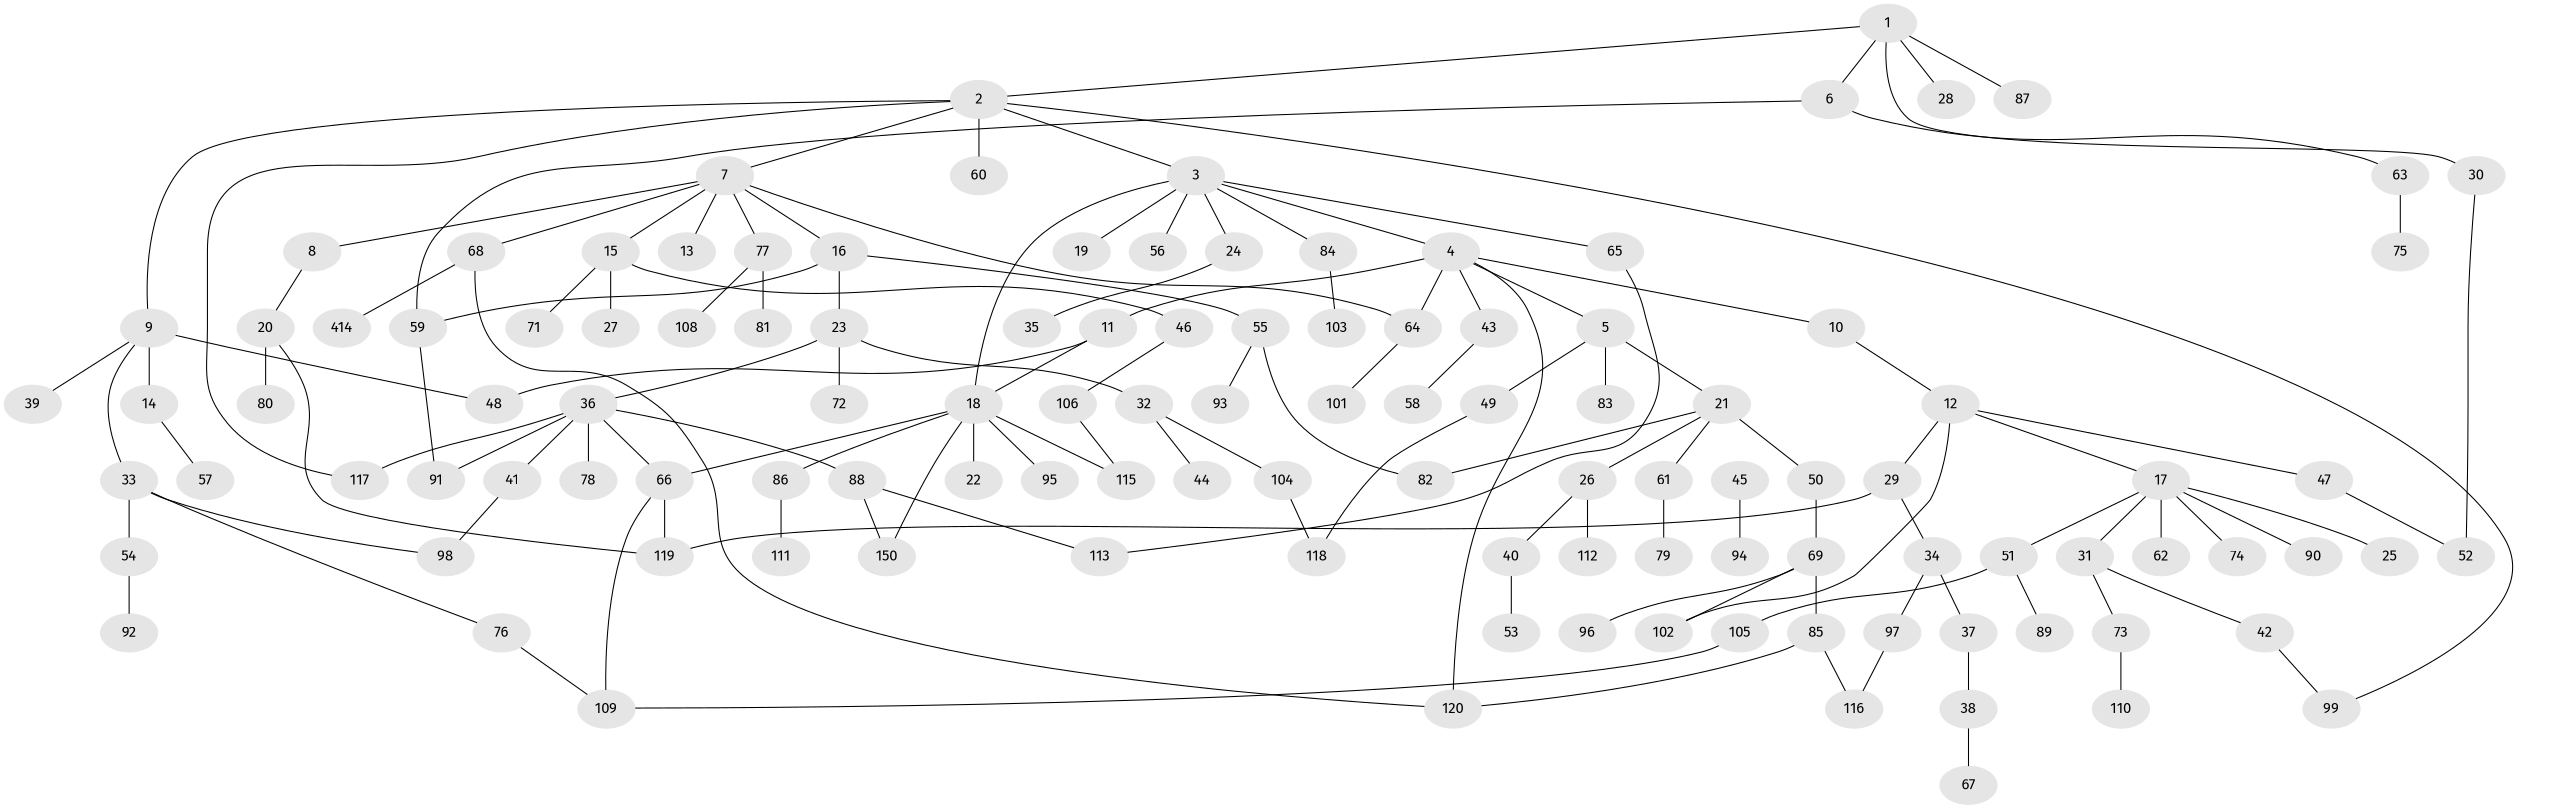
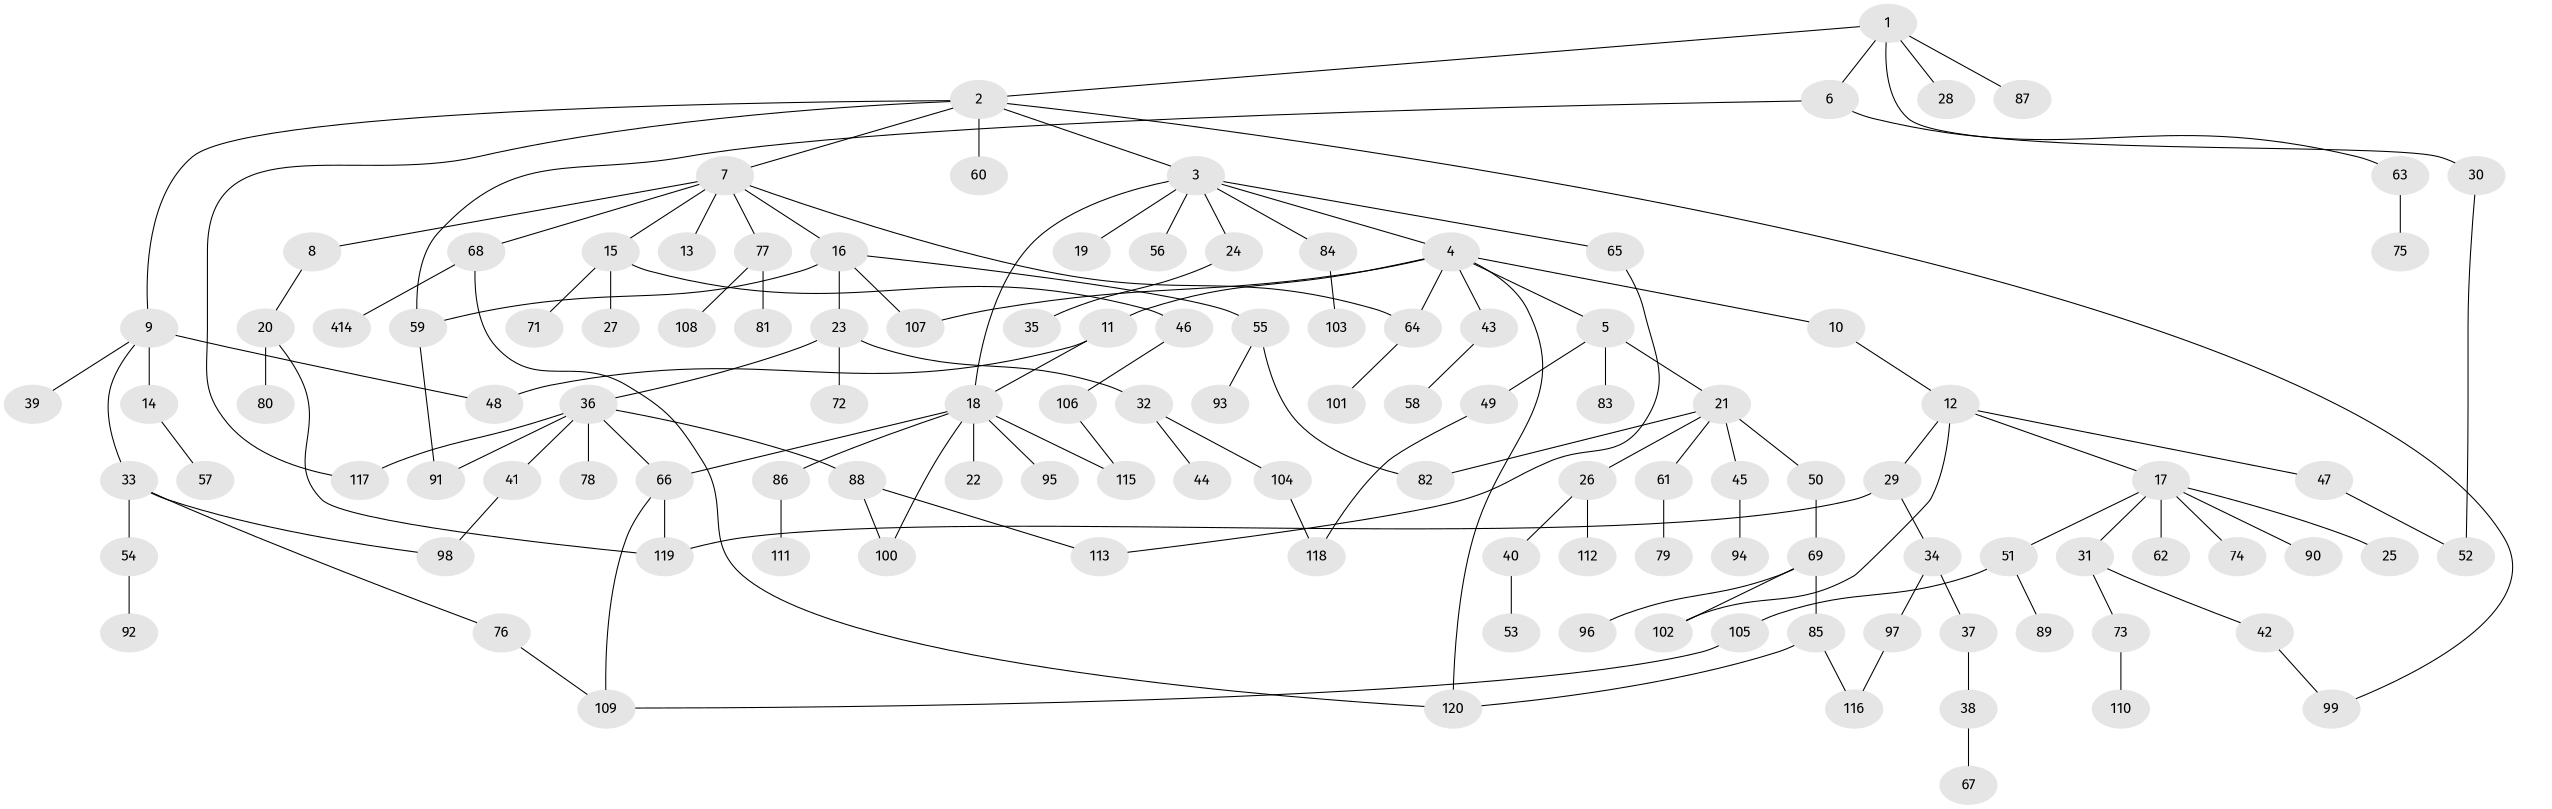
none -> (915, 328)
none -> (1731, 442)
(887, 557) -> (887, 557)
